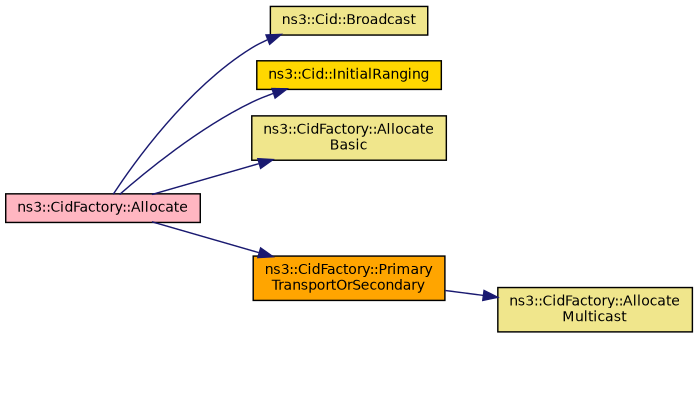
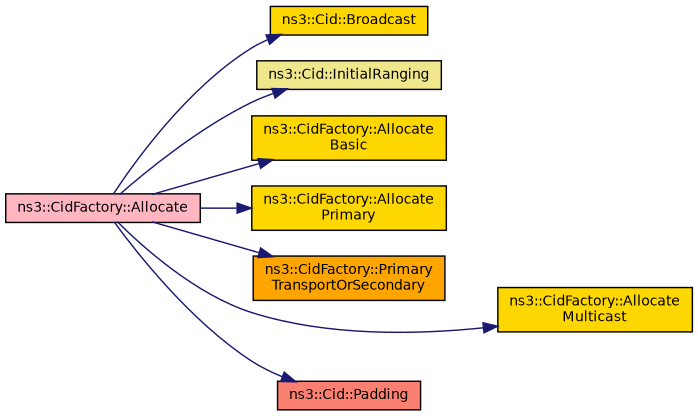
(349, 21) -> (349, 21)
(349, 75) -> (349, 75)
(349, 138) -> (349, 138)
none -> (349, 208)
(464, 293) -> (286, 321)
(595, 310) -> (595, 310)
none -> (349, 396)
